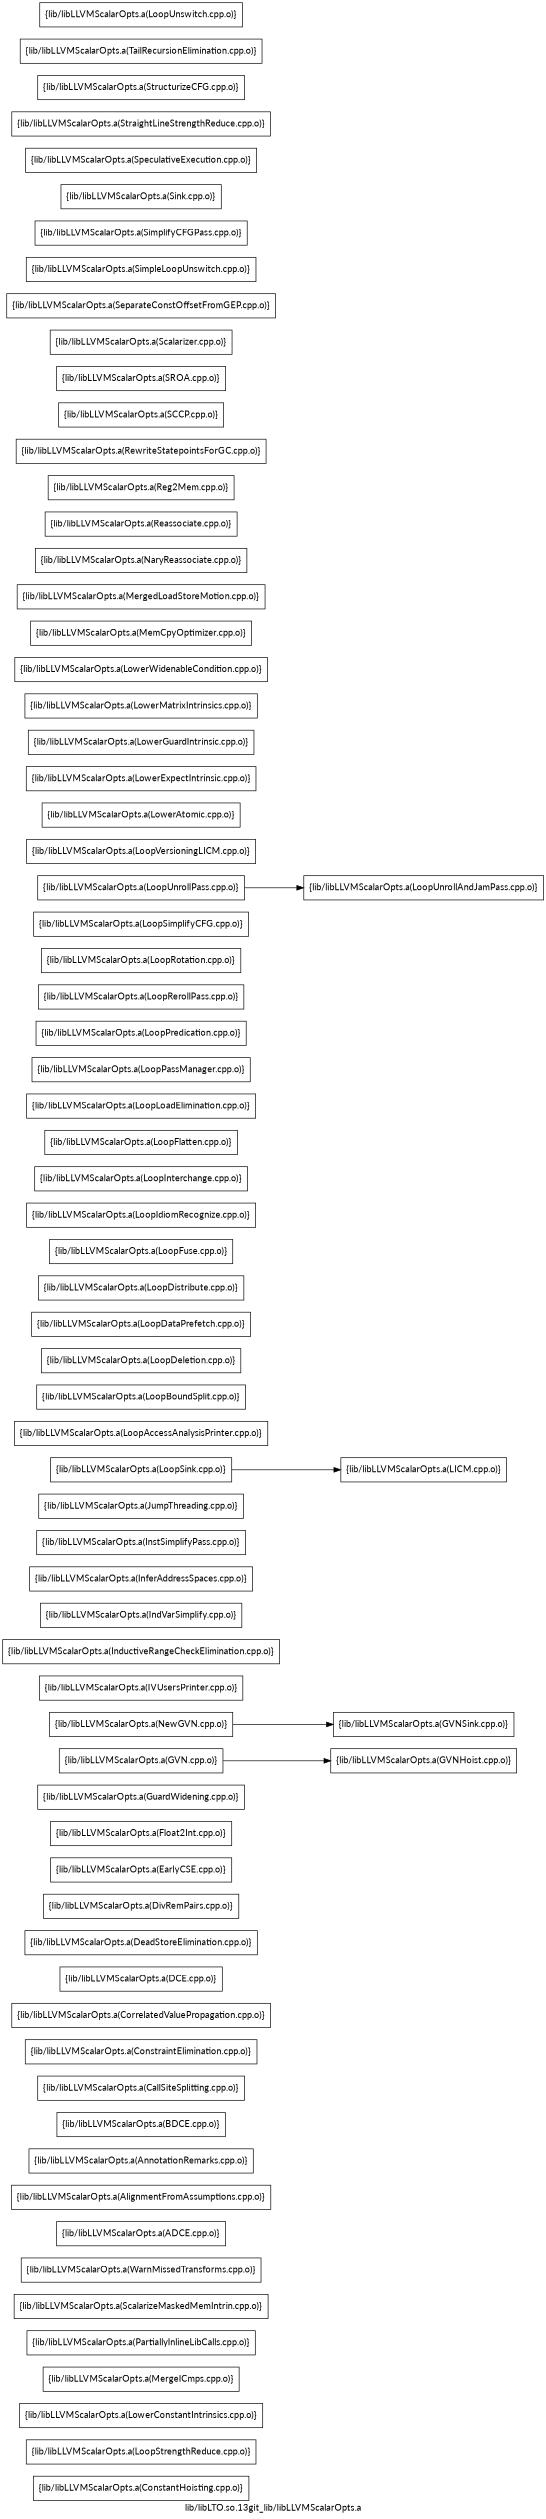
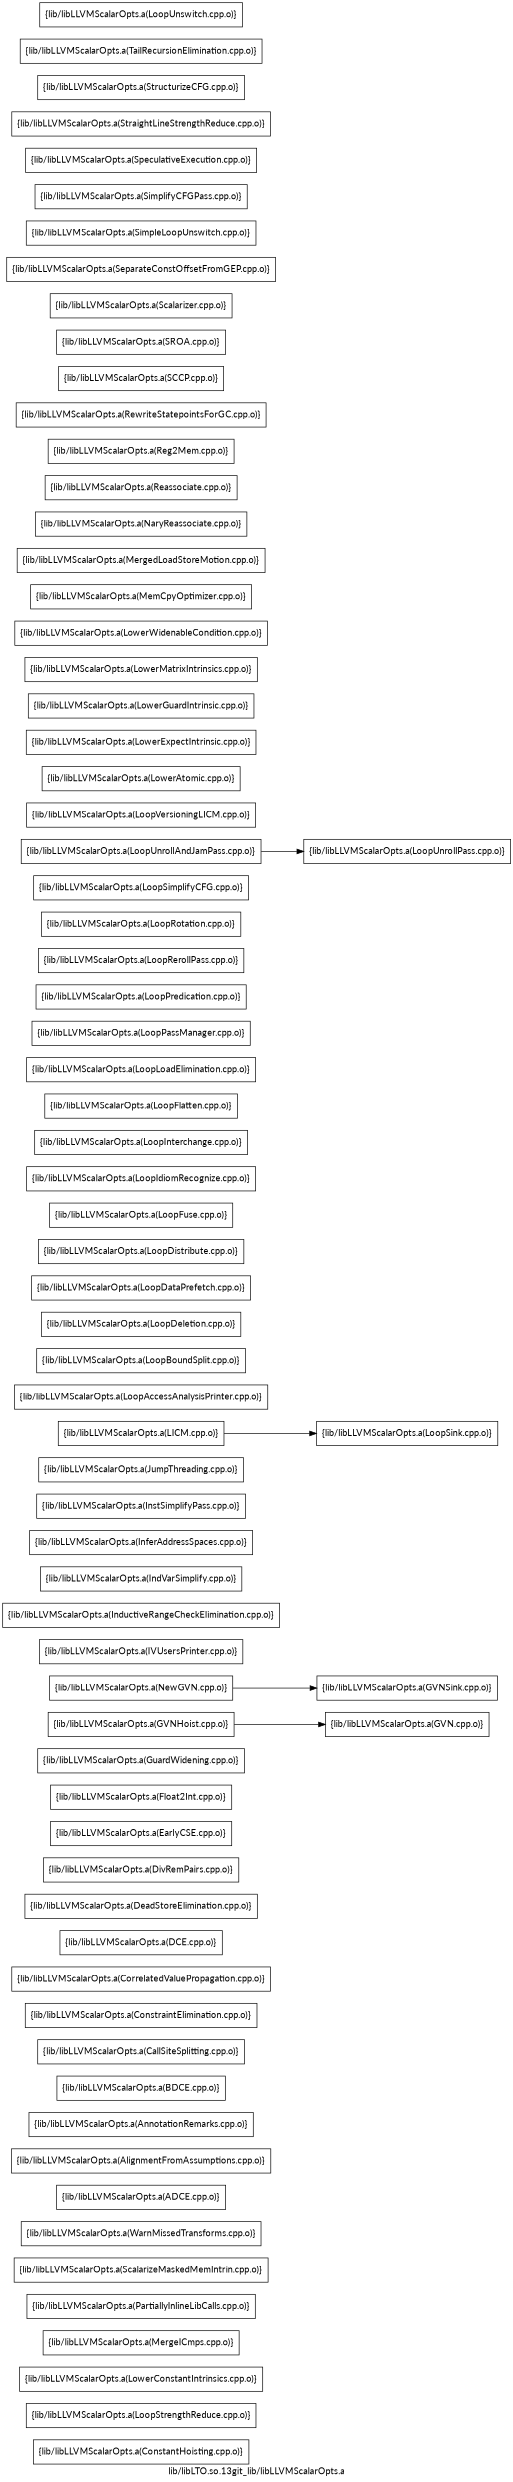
(141, 197) -> none
(271, 888) -> (279, 851)
(283, 1470) -> (267, 1433)
(274, 1761) -> (276, 1724)
